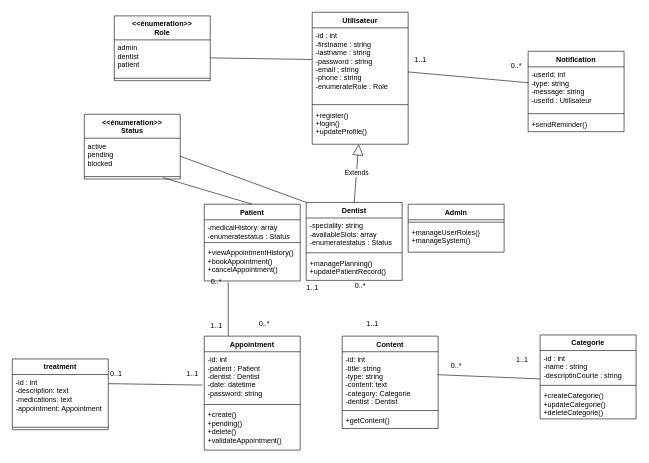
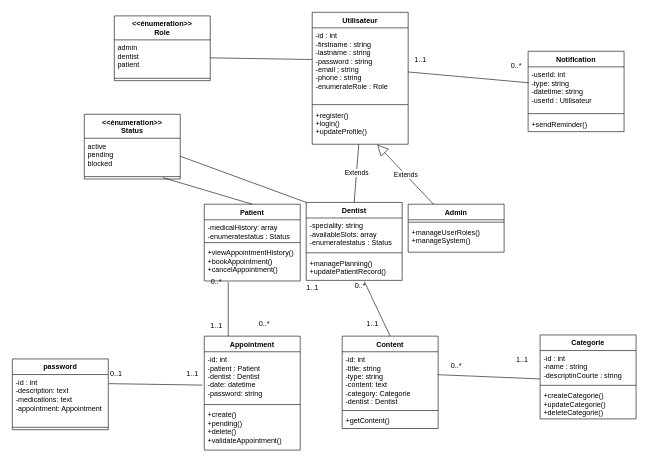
(553, 75) -> (553, 75)
(358, 156) -> (358, 152)
none -> (407, 176)
none -> (377, 309)
(60, 368) -> (60, 368)
